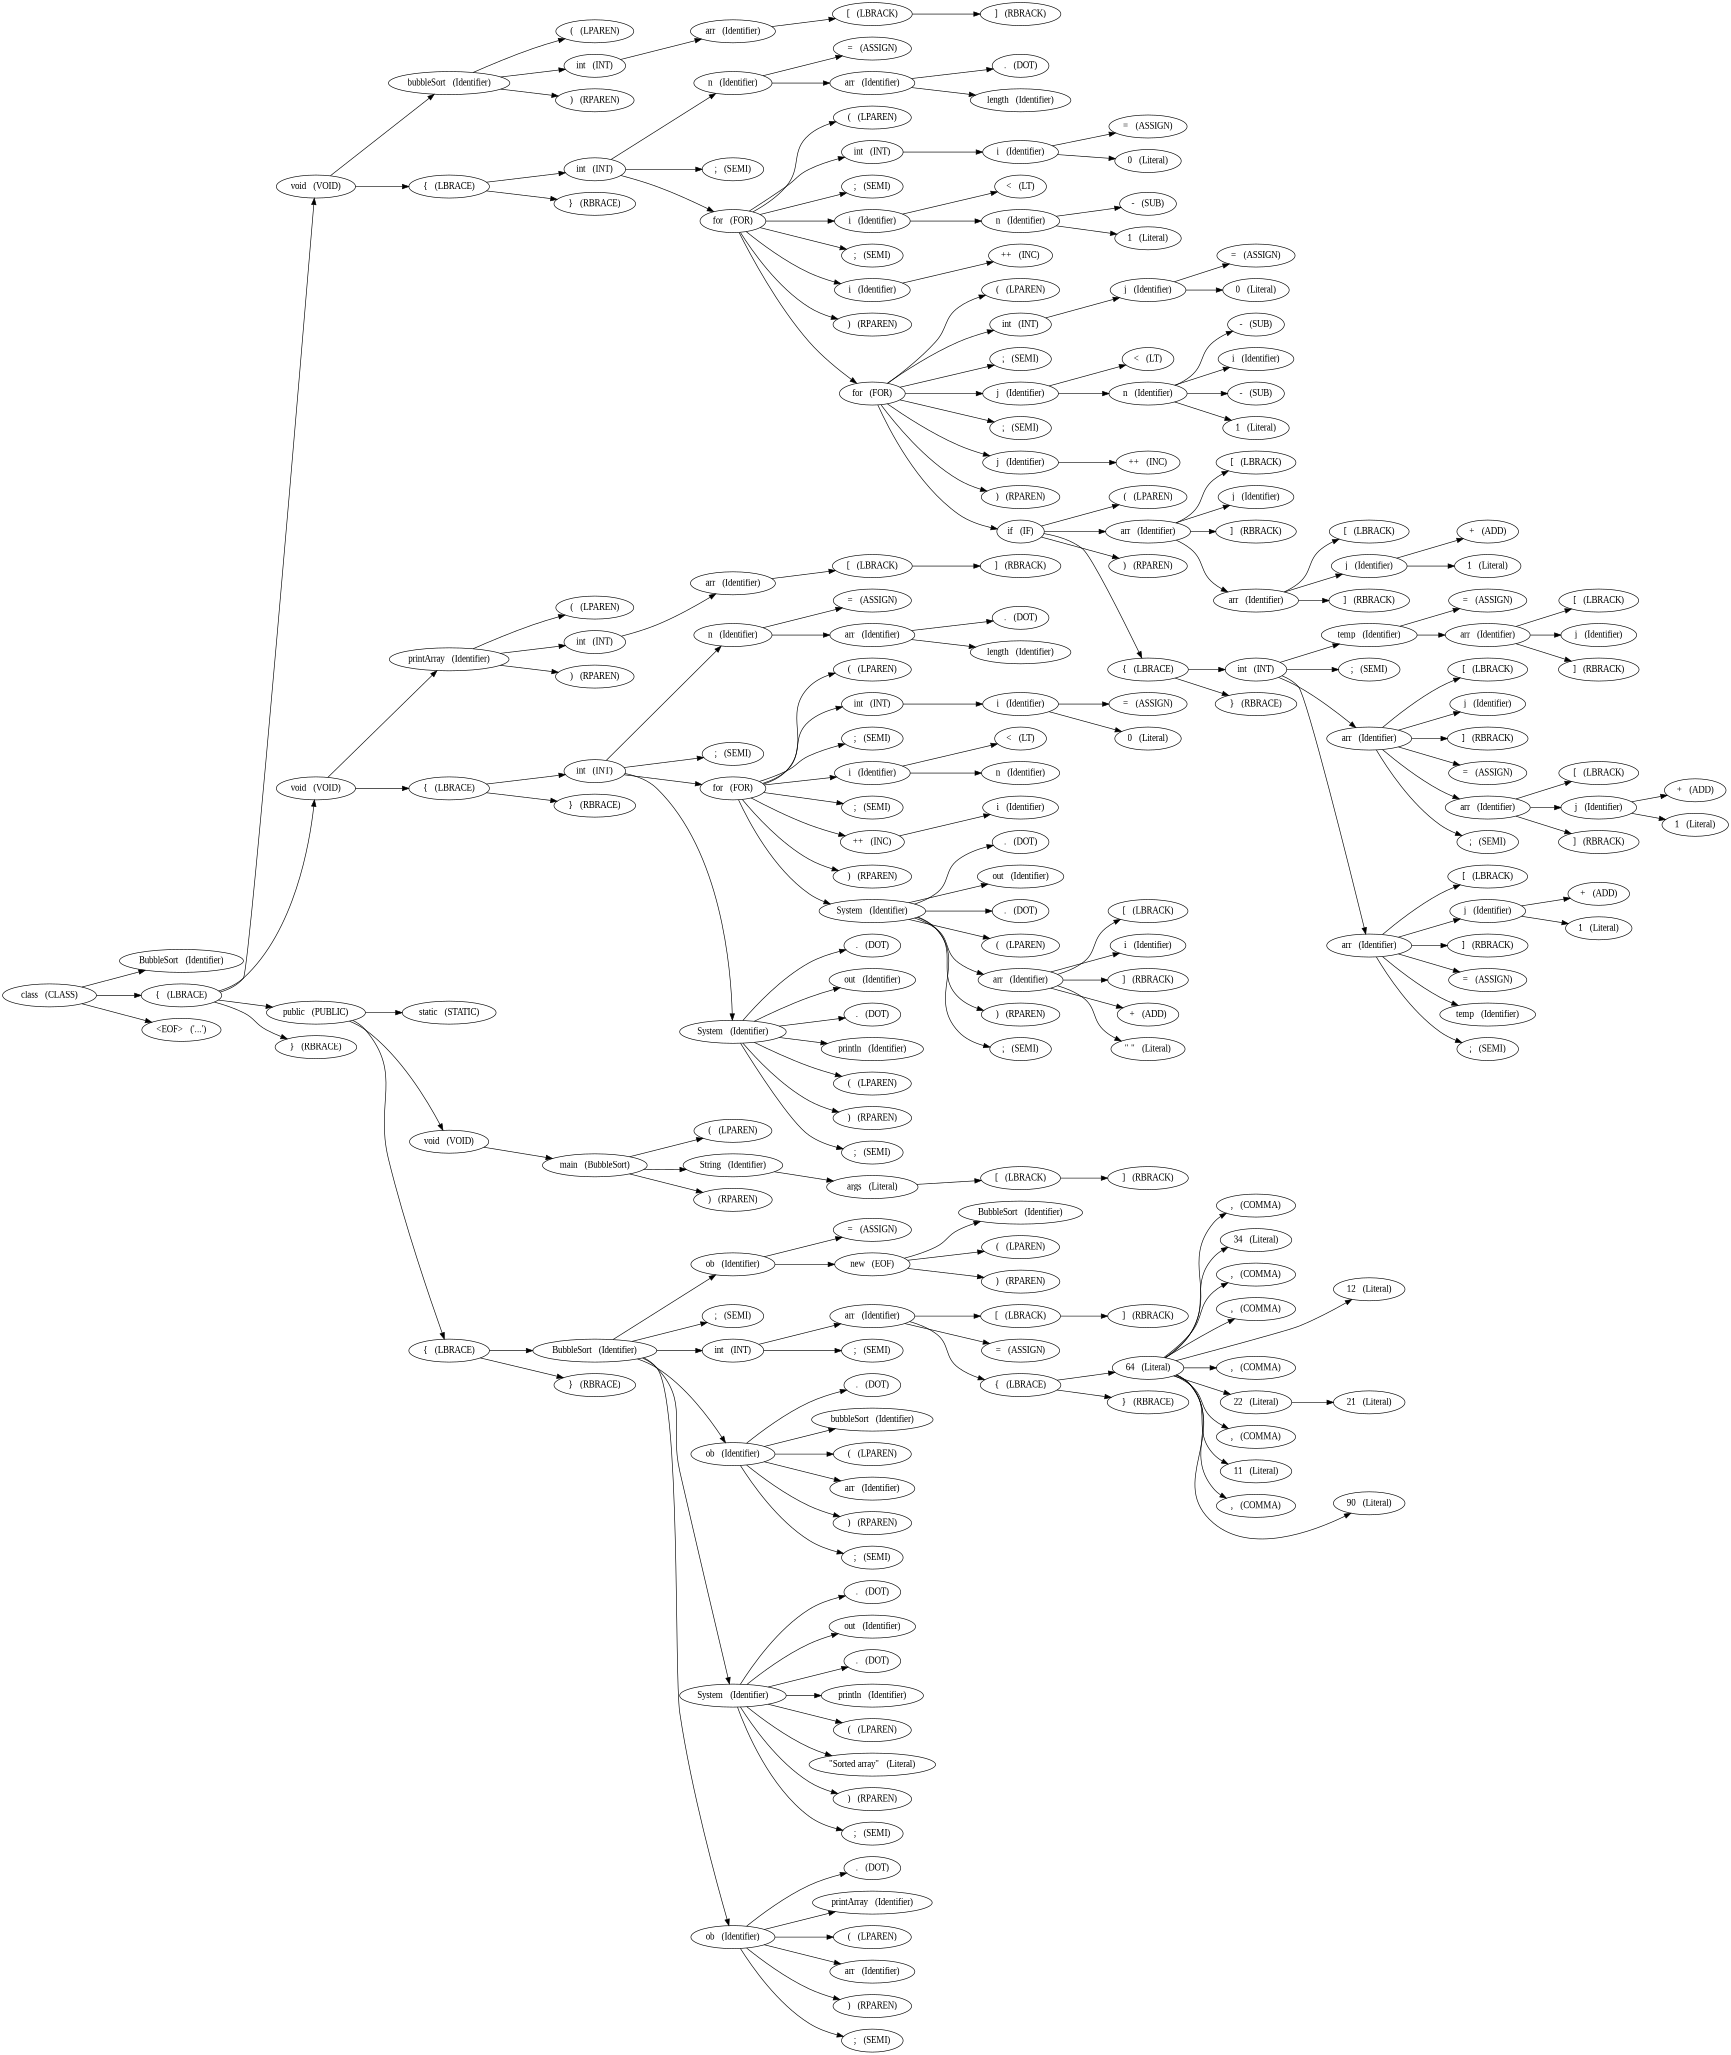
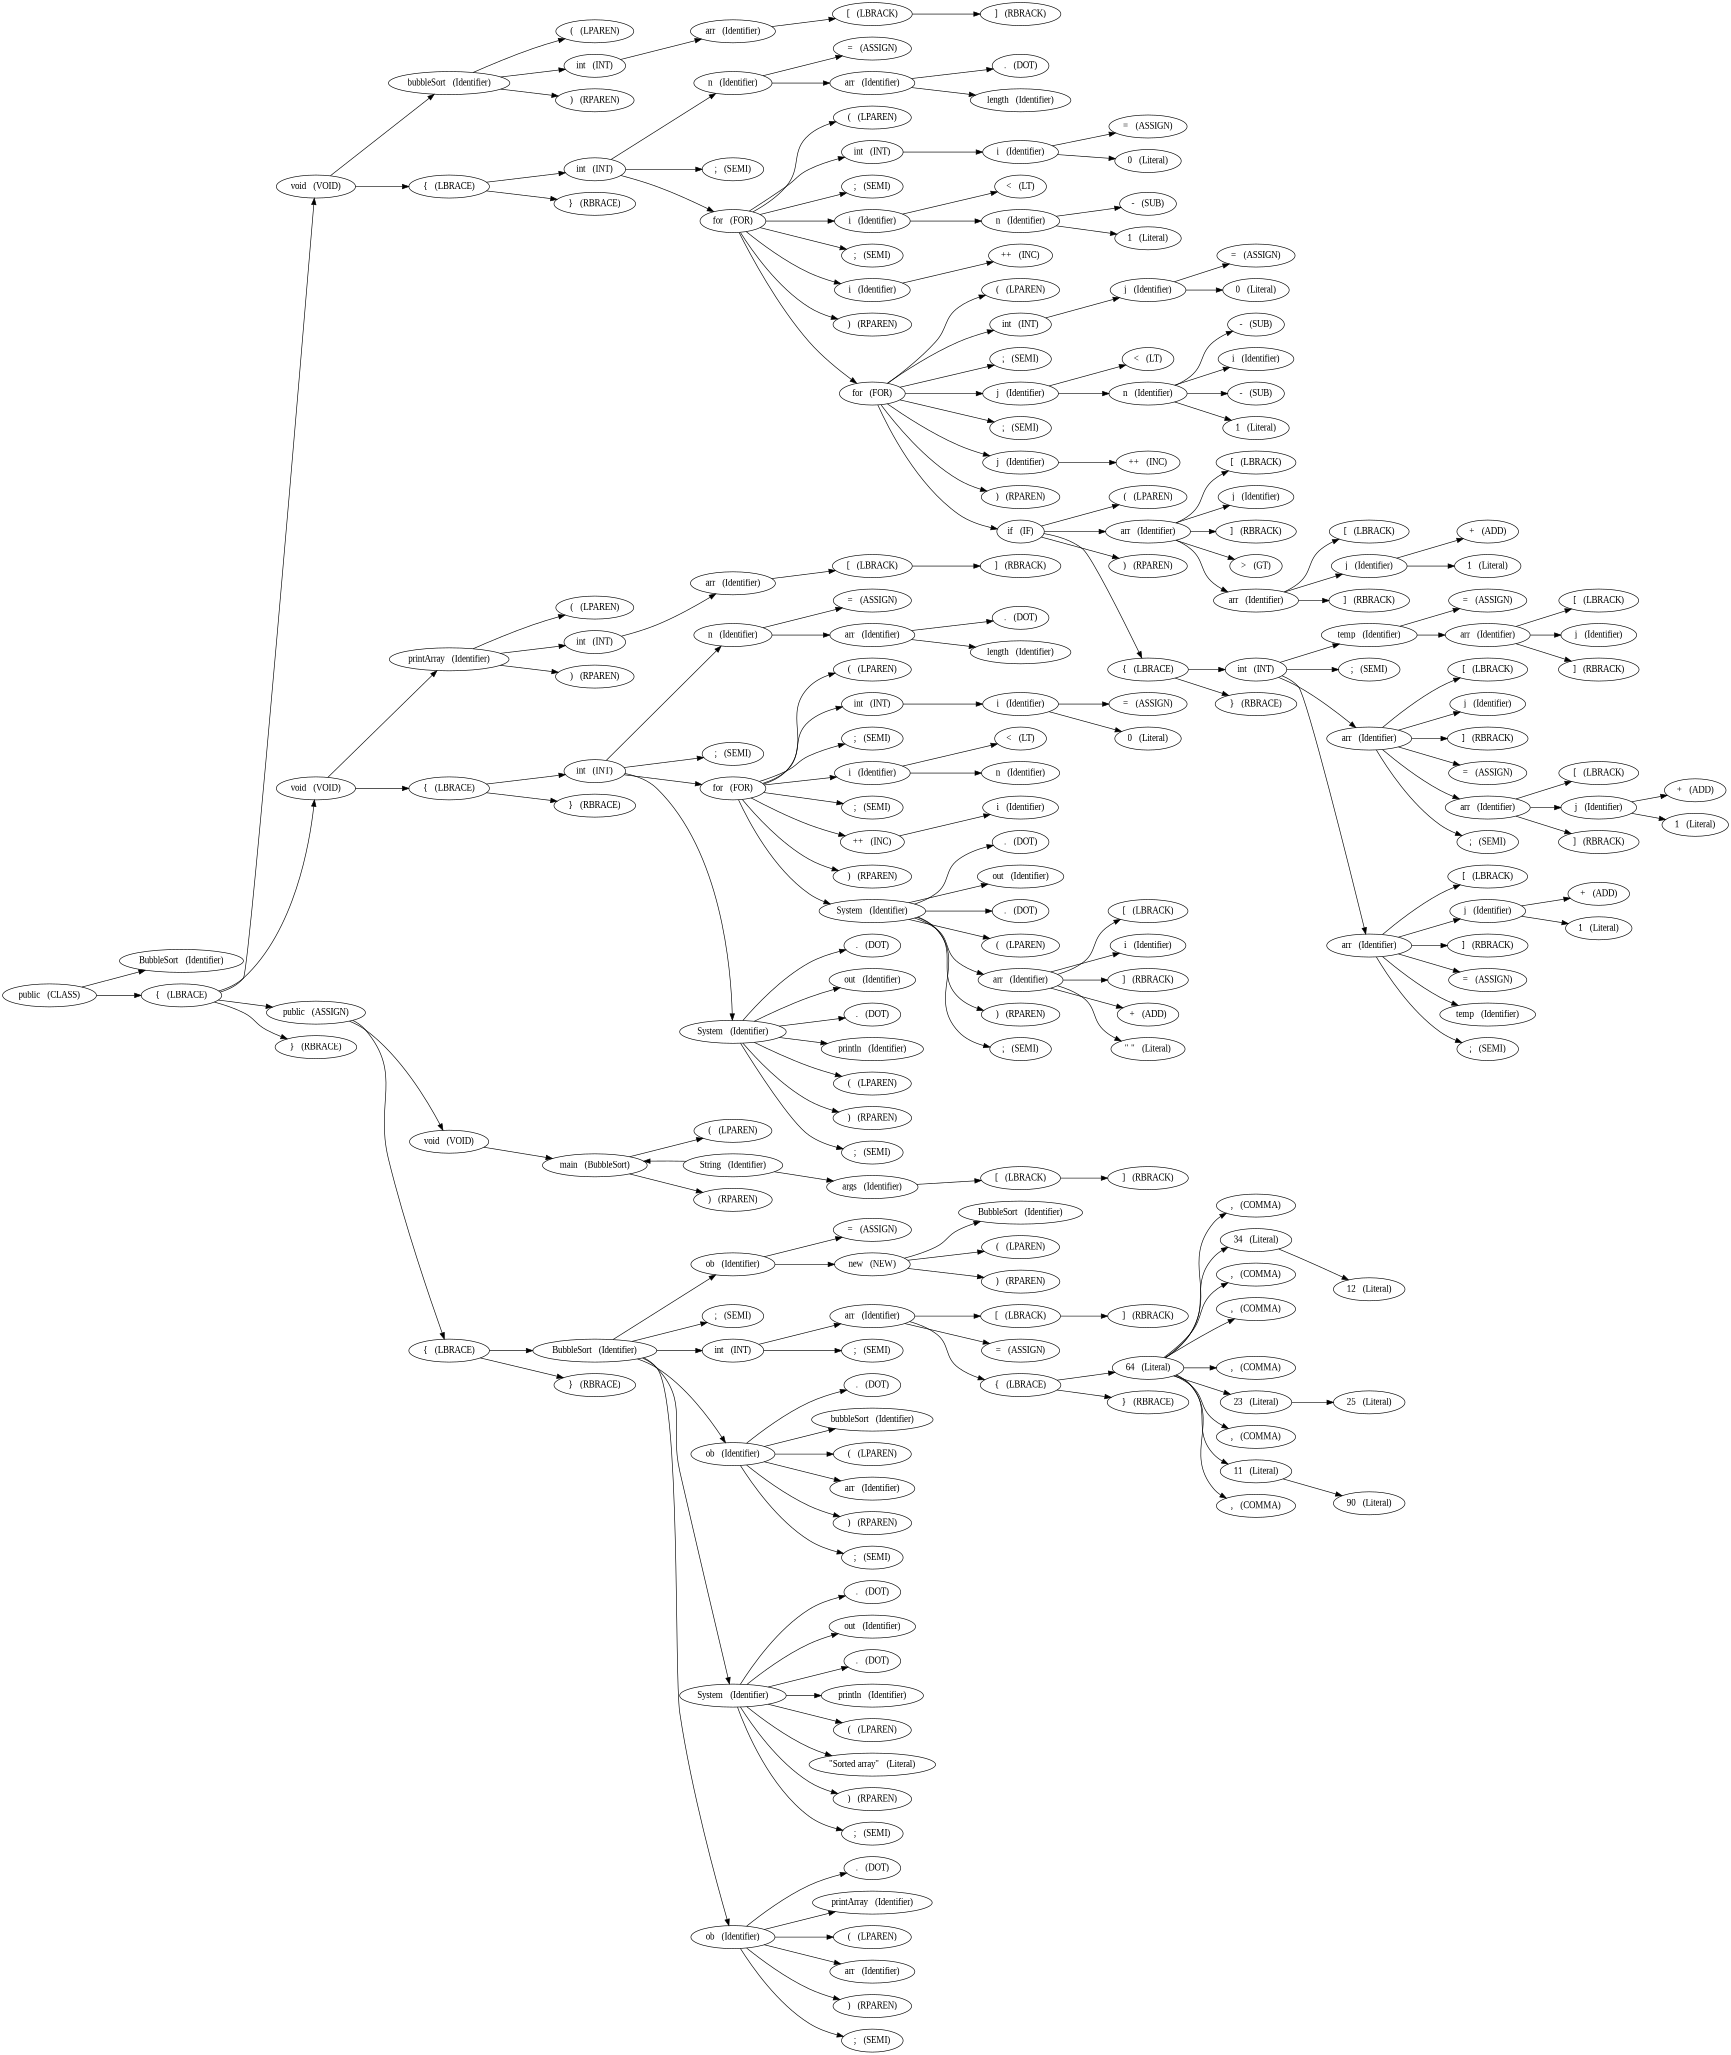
none -> (1256, 566)
(50, 995) -> (50, 995)
(316, 1013) -> (316, 1013)
(449, 1013) -> none
(181, 1030) -> none
(662, 1170) -> (668, 1161)
(872, 1187) -> (872, 1187)
(872, 1264) -> (872, 1264)
(1263, 1337) -> (1311, 1263)
(1256, 1402) -> (1256, 1402)
(1369, 1402) -> (1369, 1402)
(1205, 1513) -> (1309, 1486)
